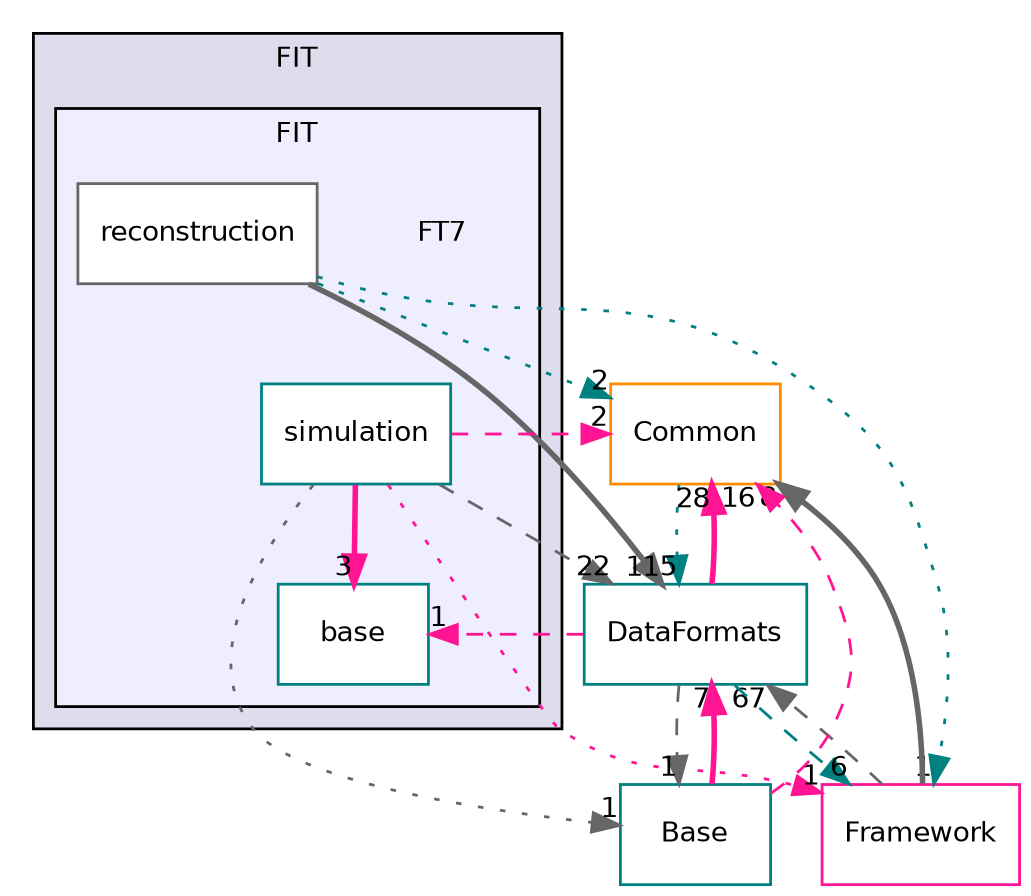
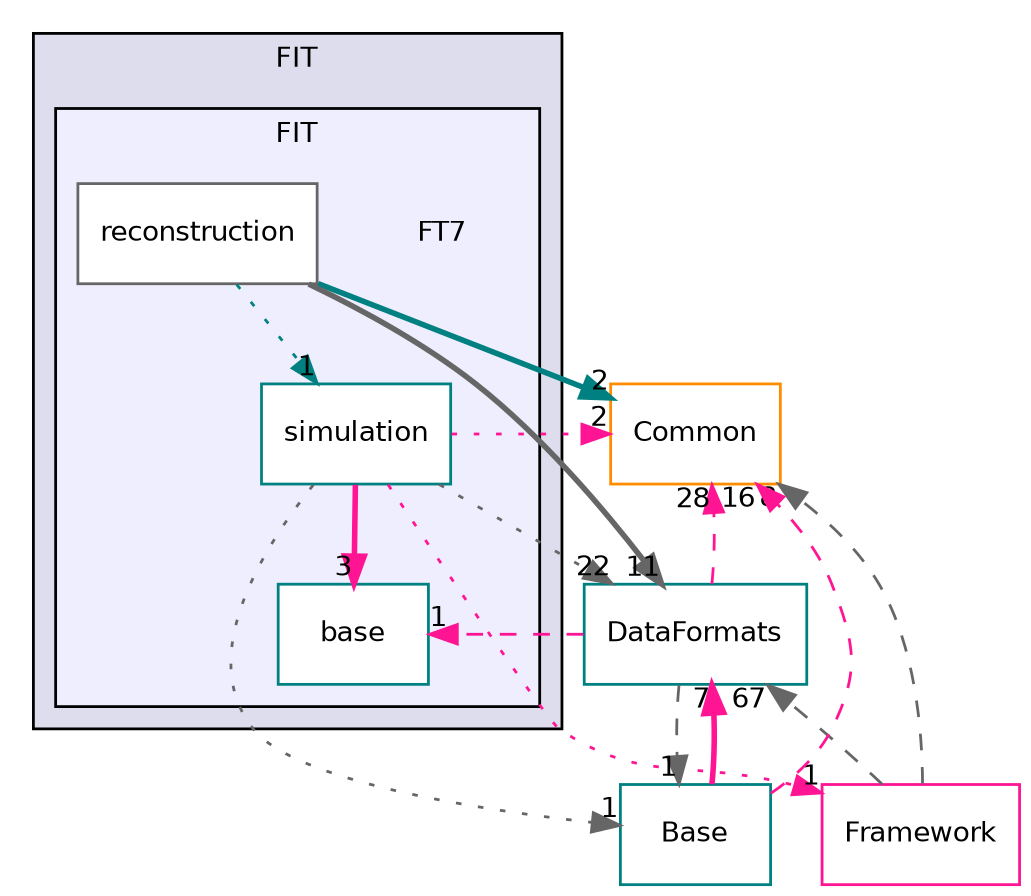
(451, 336) -> (451, 336)
(769, 362) -> (268, 323)
(507, 434) -> (507, 434)
(677, 520) -> none
(513, 527) -> (513, 527)
(714, 548) -> (714, 548)
(898, 626) -> (898, 626)
(780, 727) -> none
